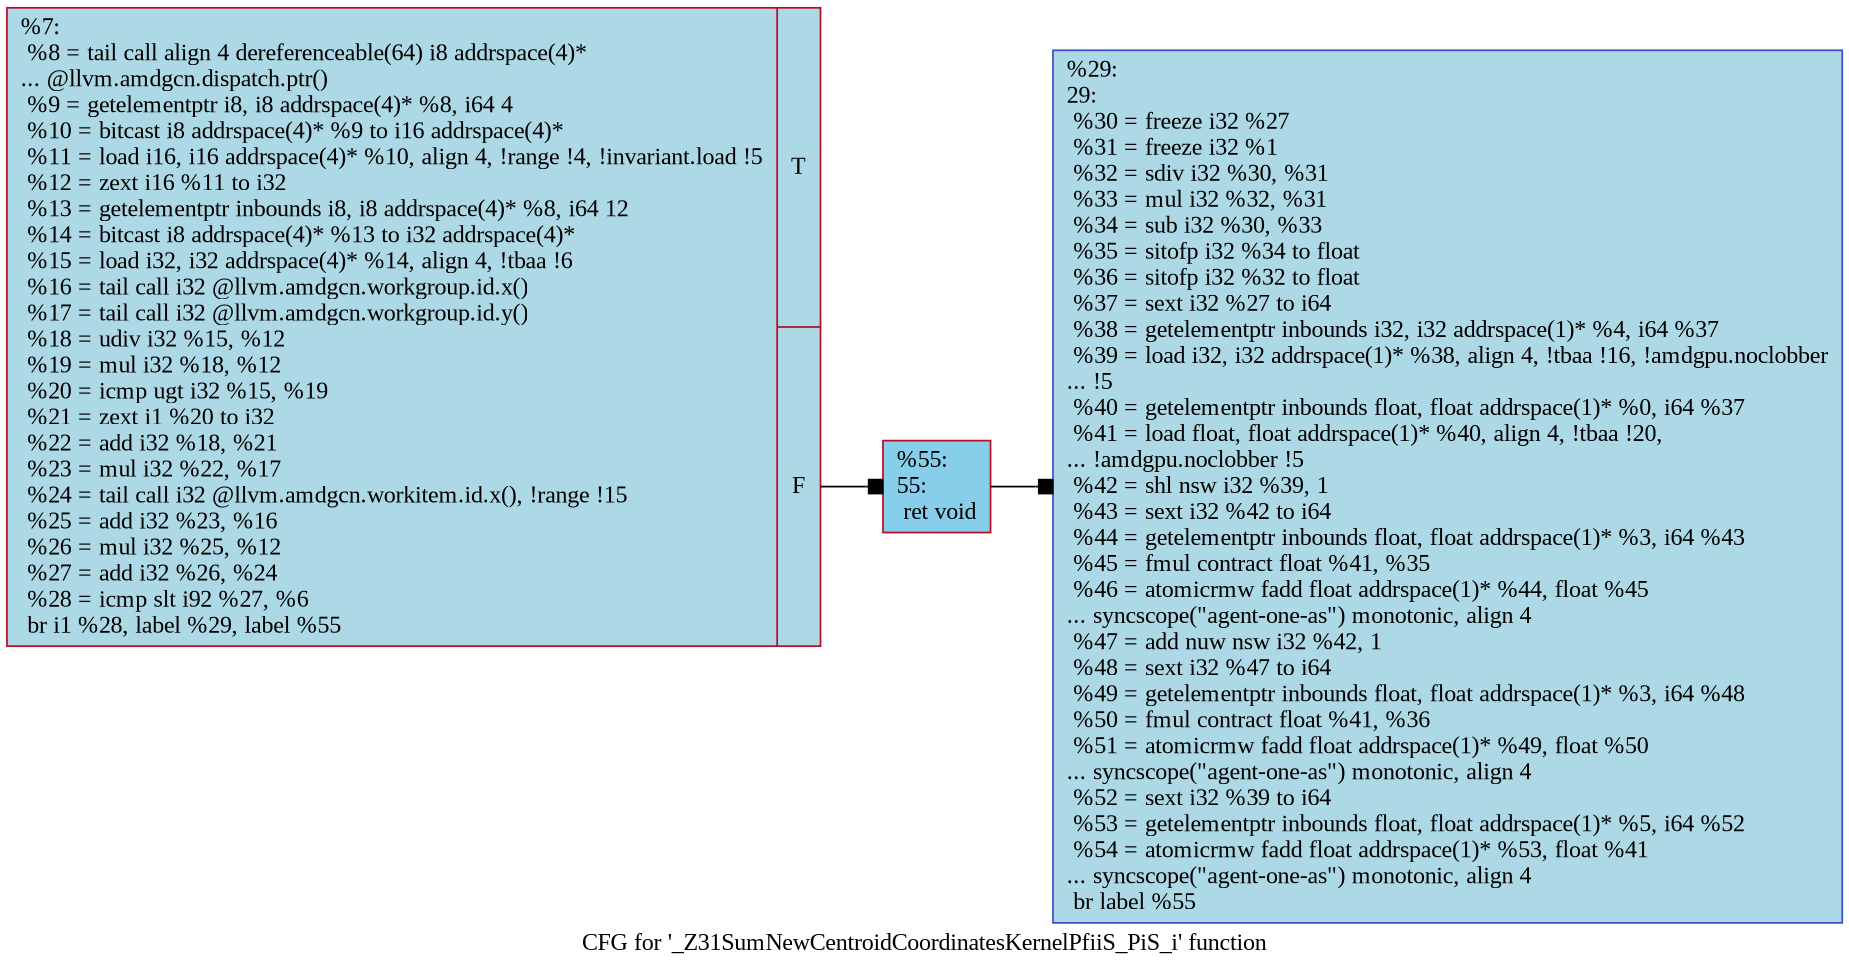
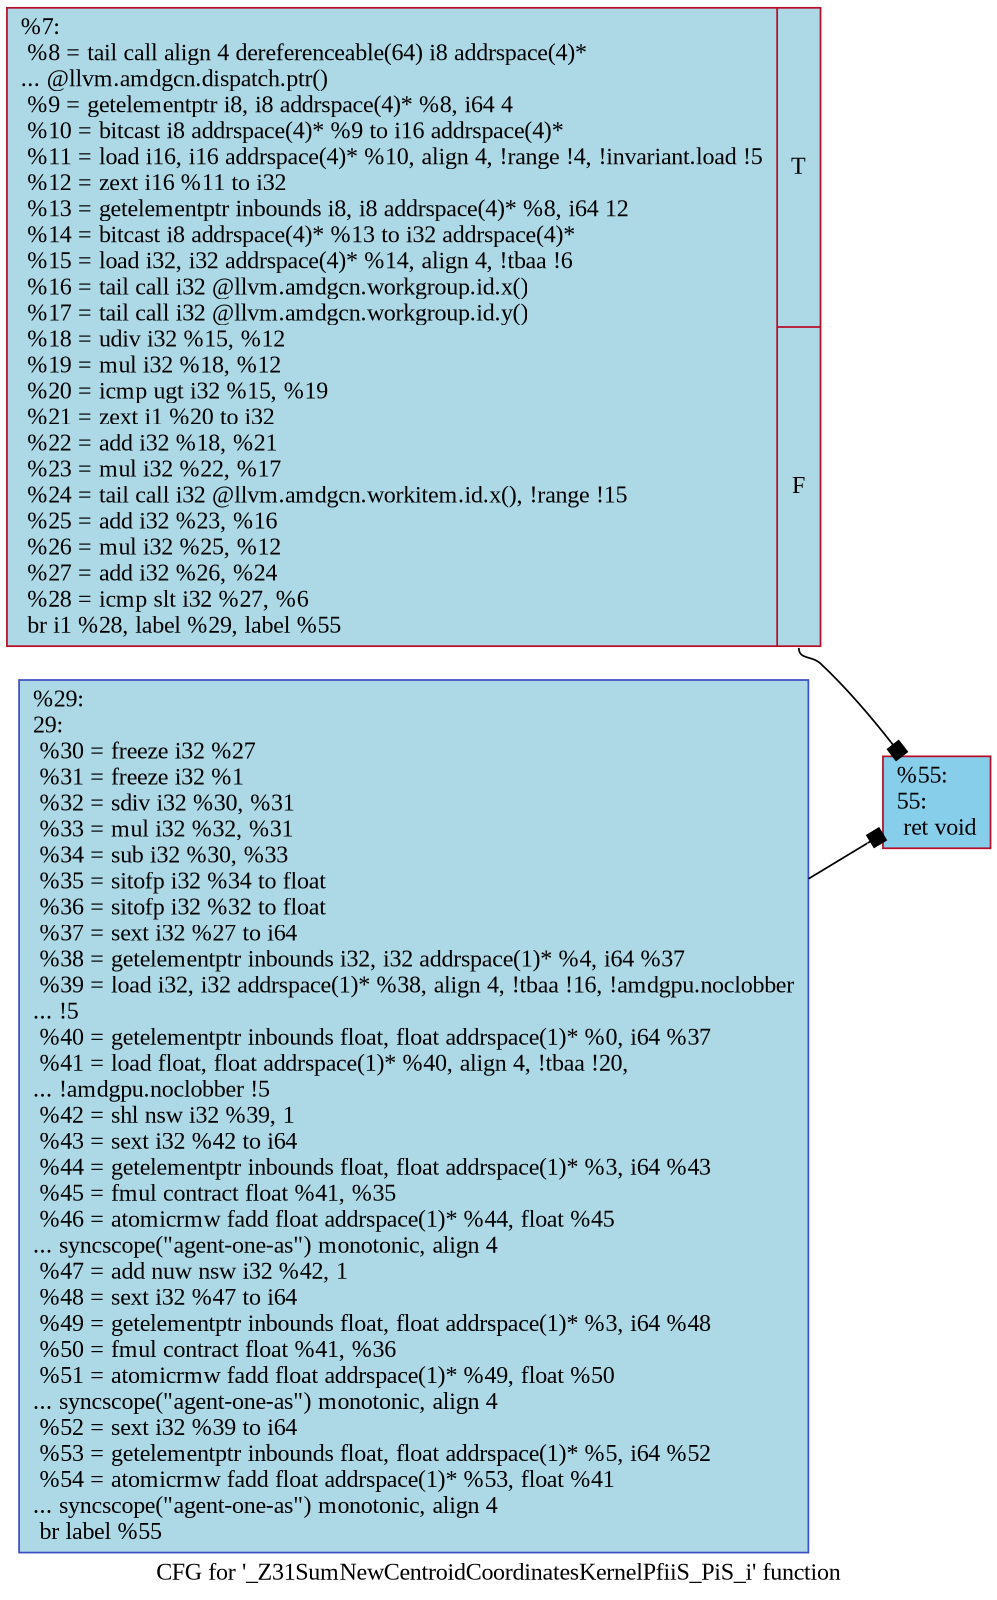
(1013, 487) -> (838, 861)
(165, 599) -> (165, 599)
